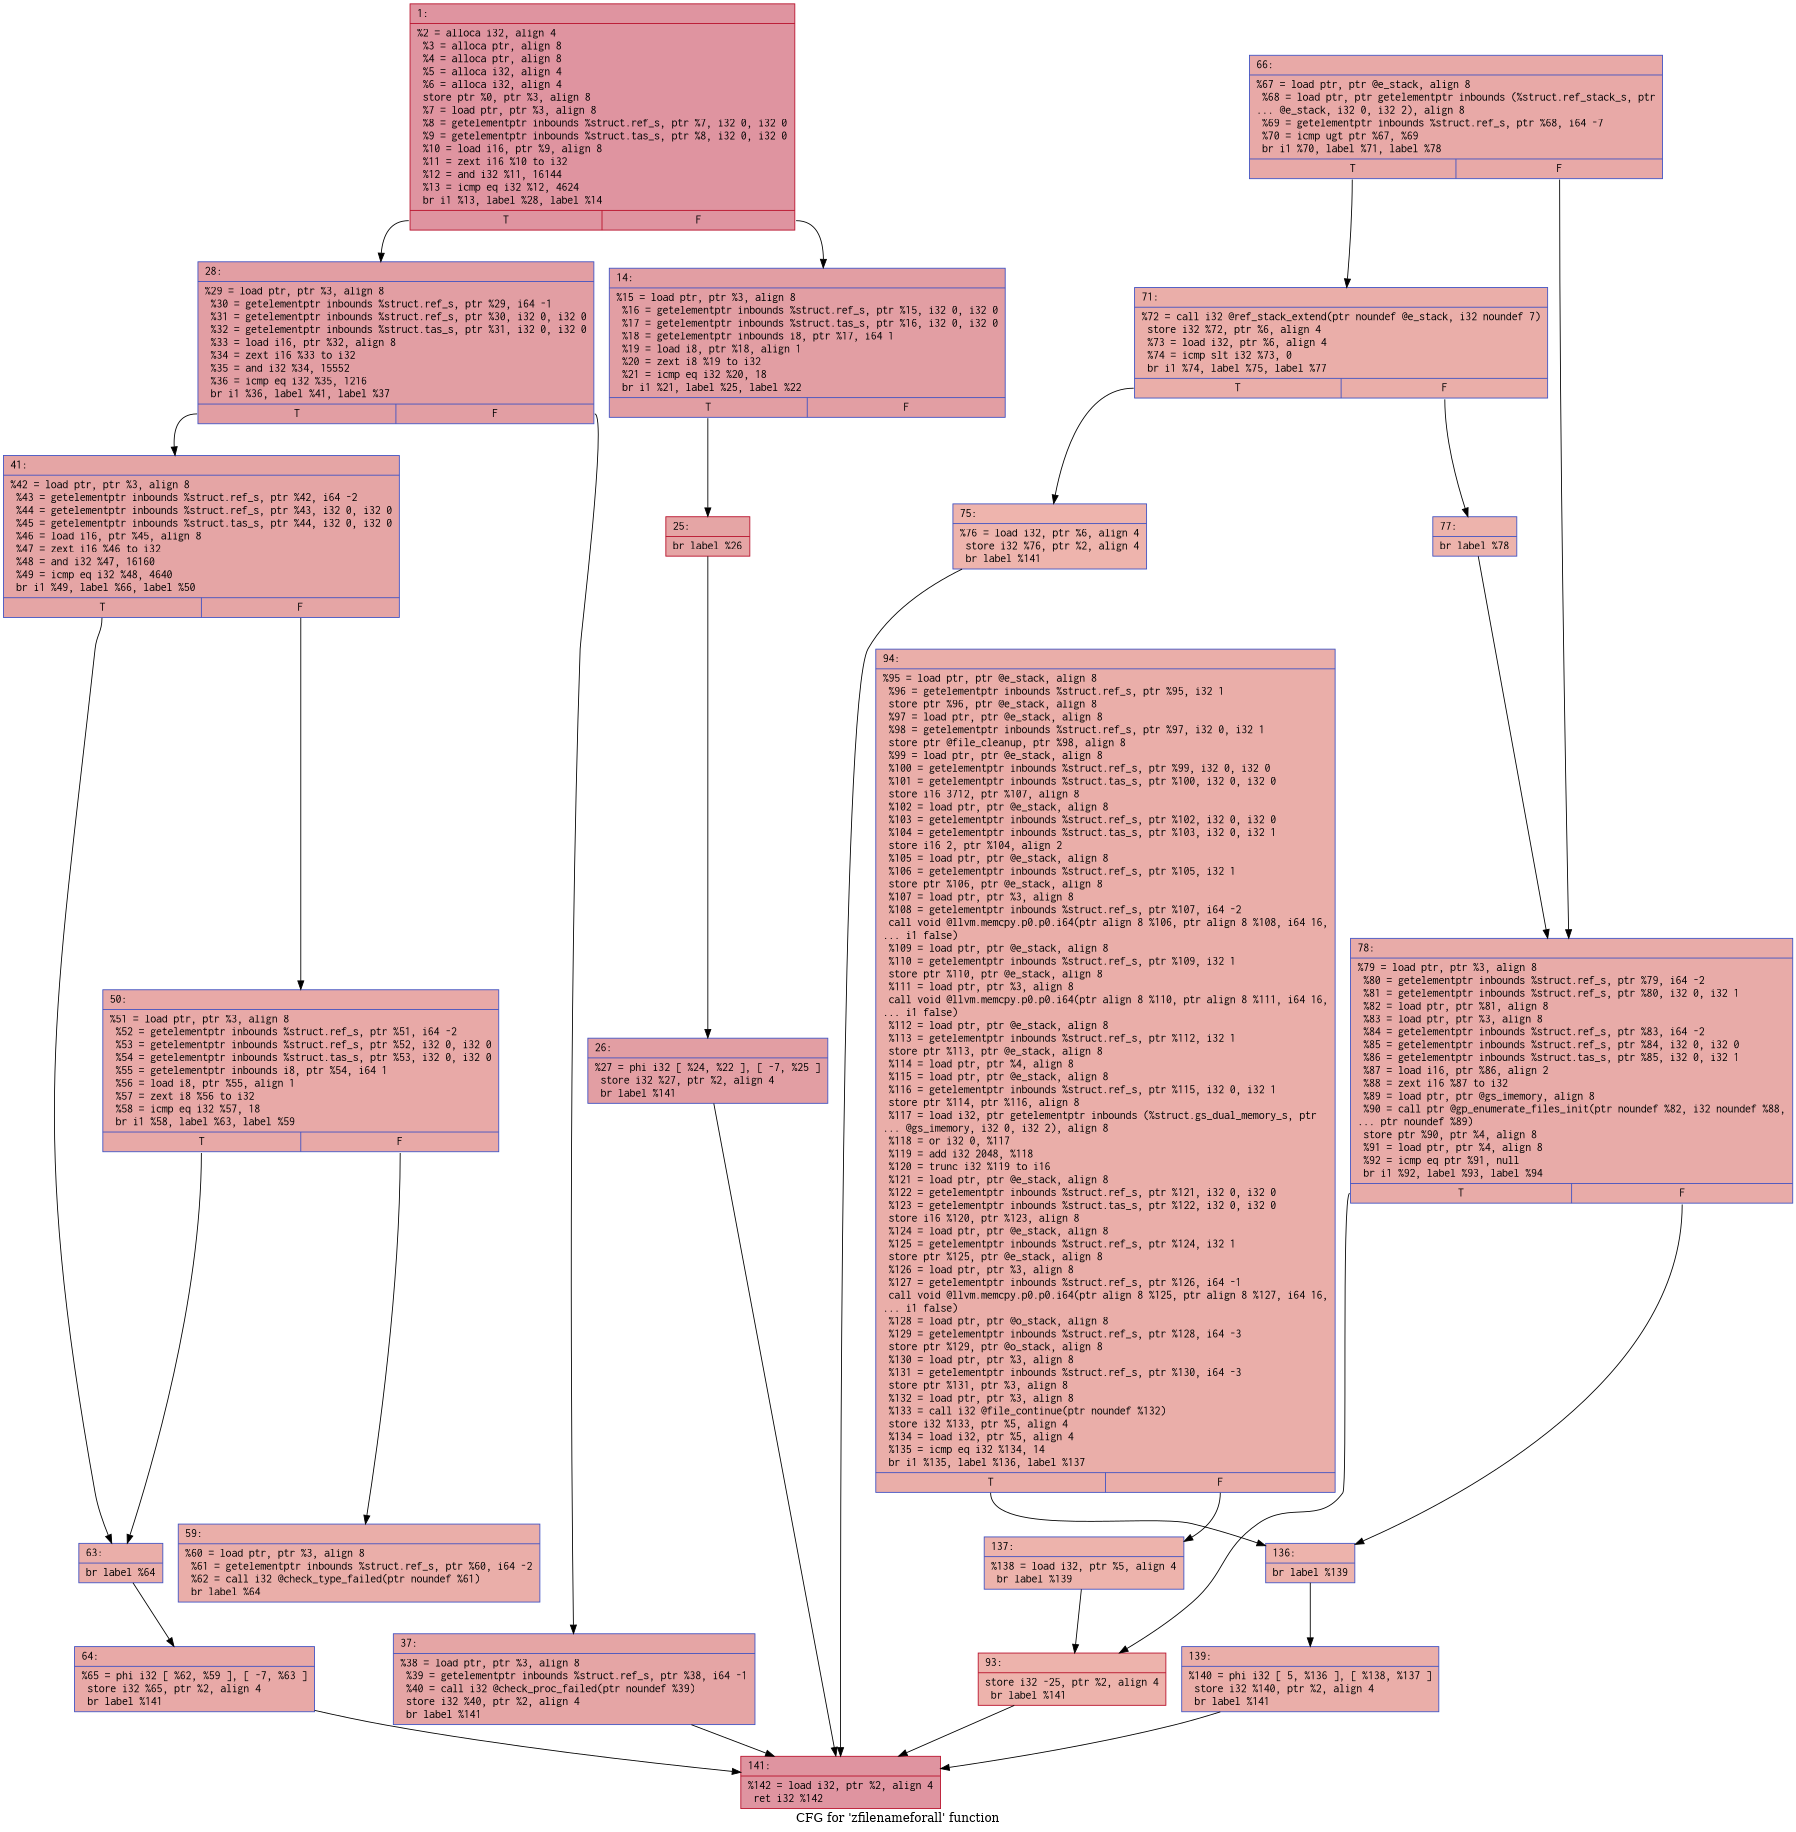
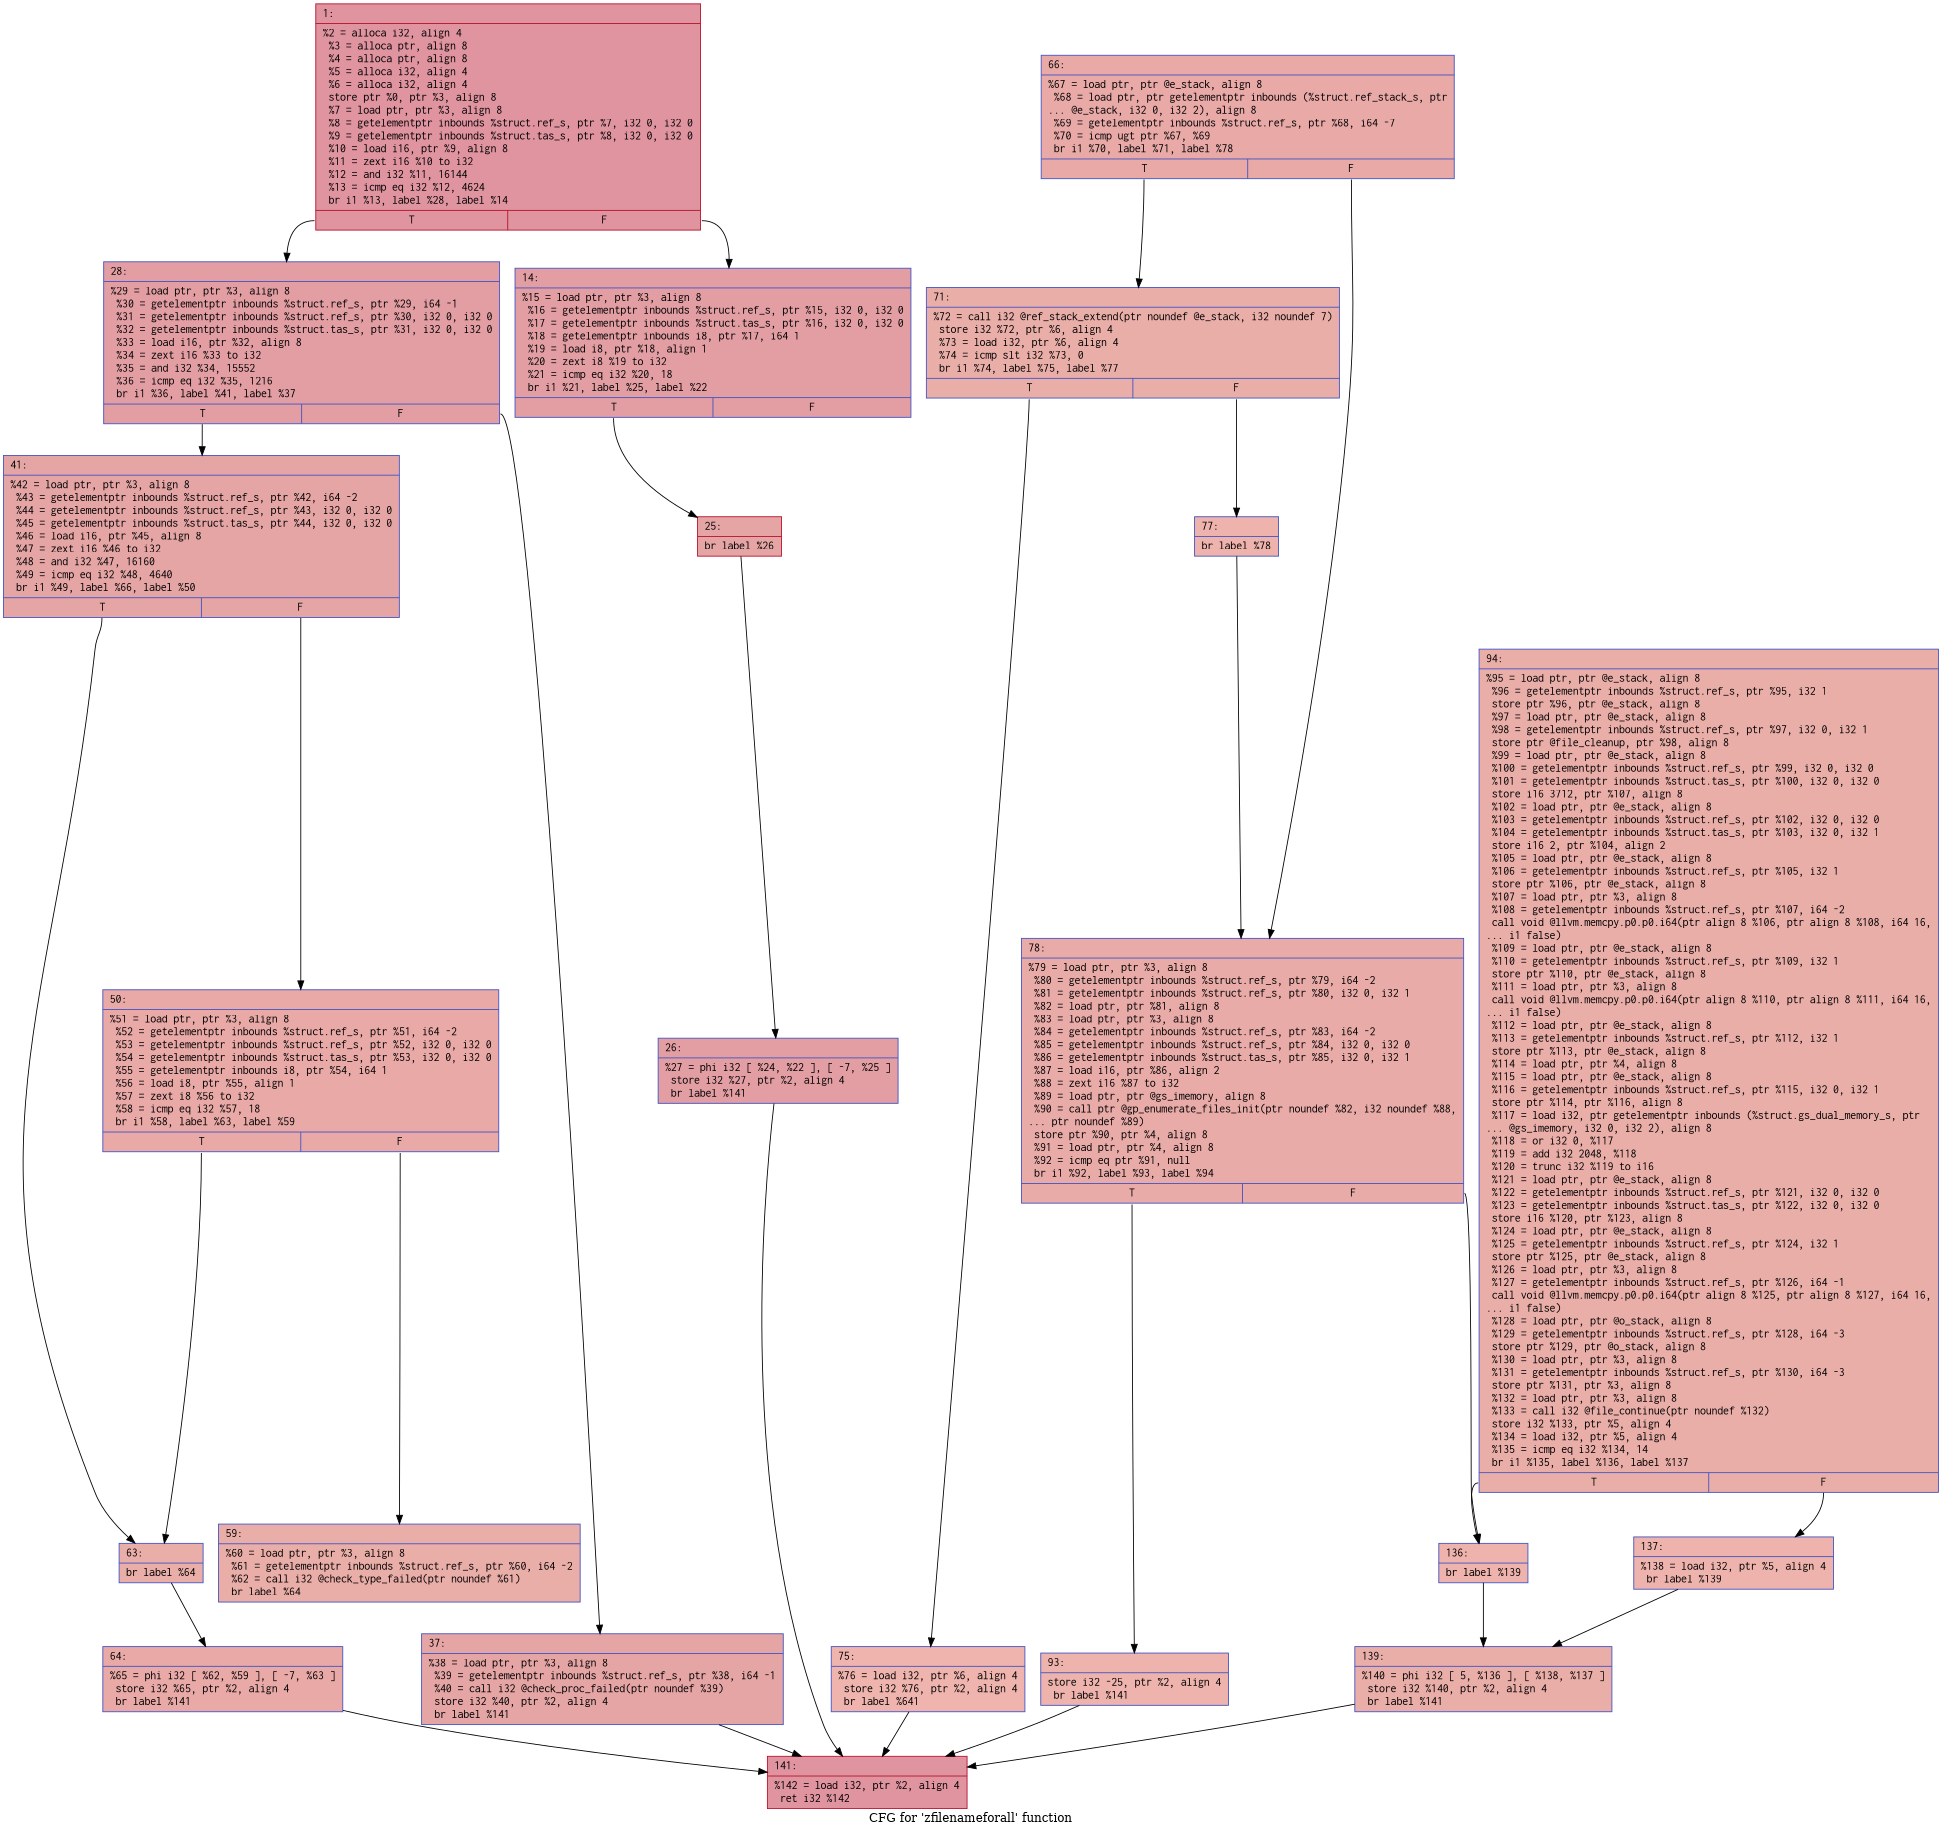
(1000, 559) -> (879, 1701)
(1078, 1617) -> (1619, 1616)
(1072, 1679) -> (1135, 1679)
